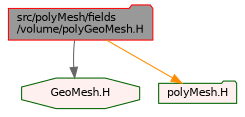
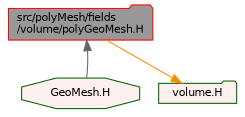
(74, 54) -> (88, 64)
(198, 93) -> (198, 93)
